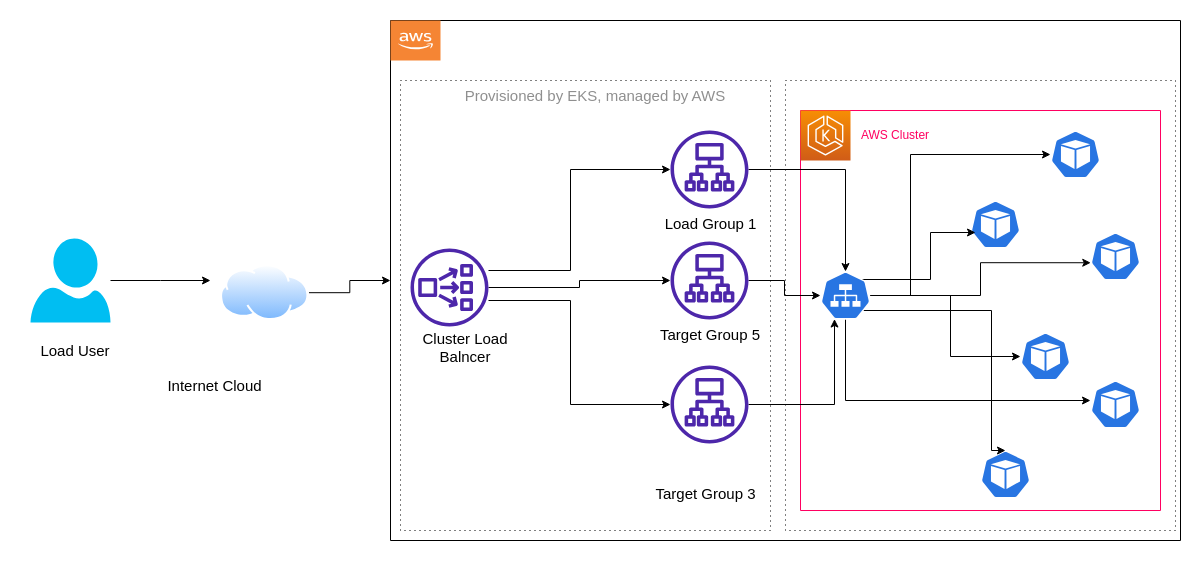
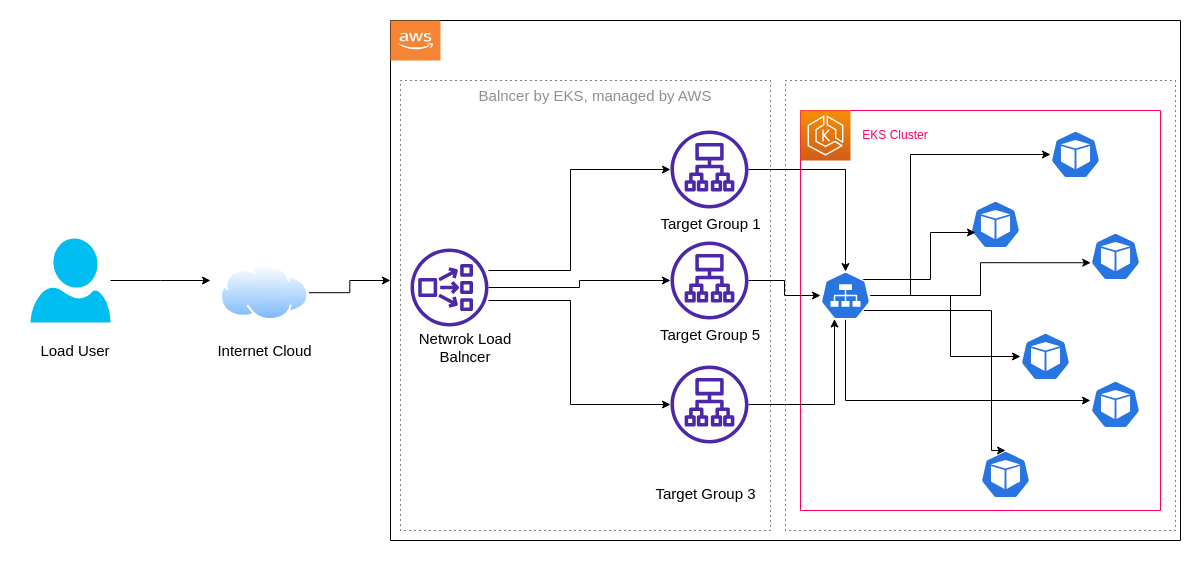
(596, 96) -> (596, 96)
(896, 136) -> (896, 136)
(711, 224) -> (711, 224)
(466, 348) -> (466, 348)
(215, 386) -> (265, 351)
